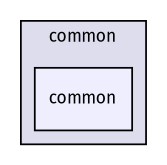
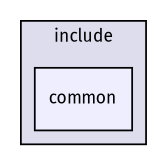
(83, 37) -> (83, 37)
